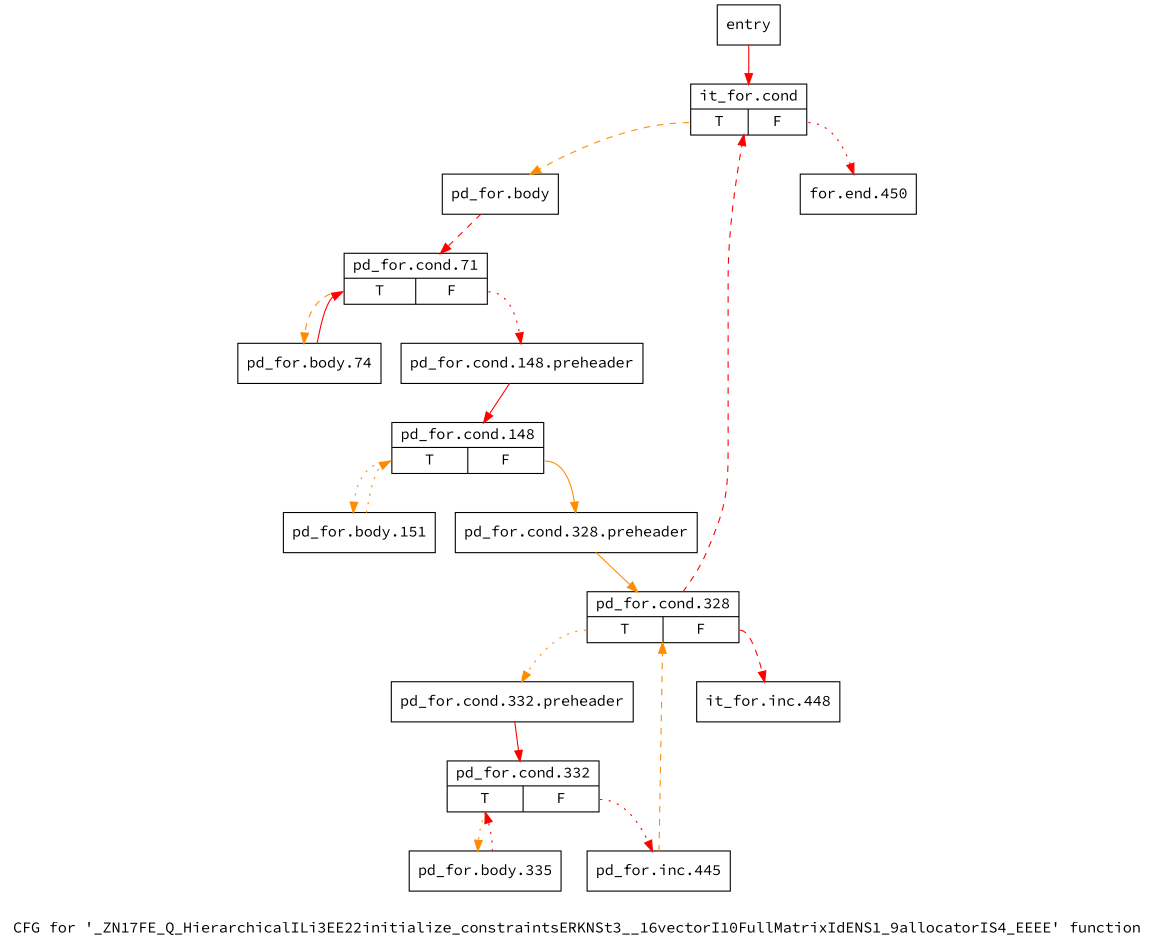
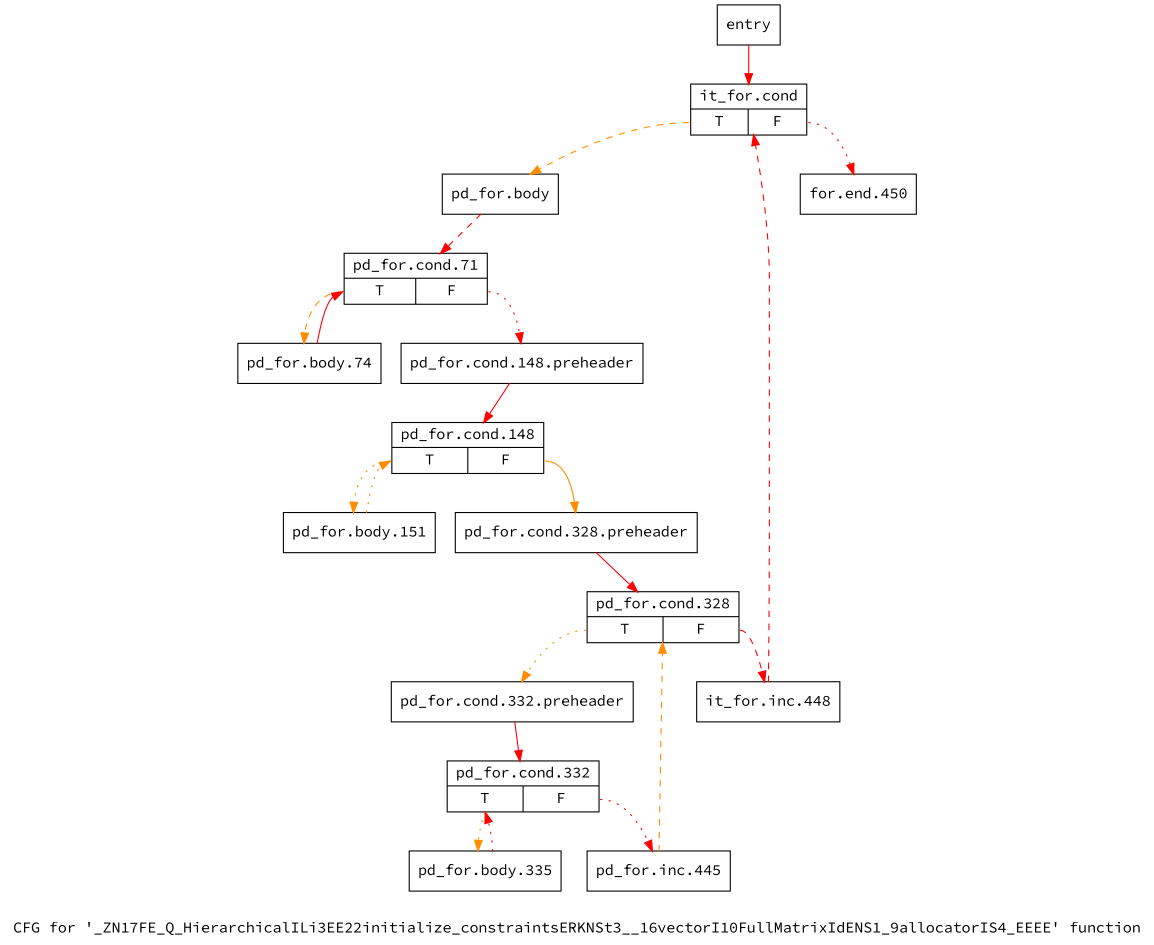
(728, 373) -> (769, 414)
(613, 568) -> (613, 568)
